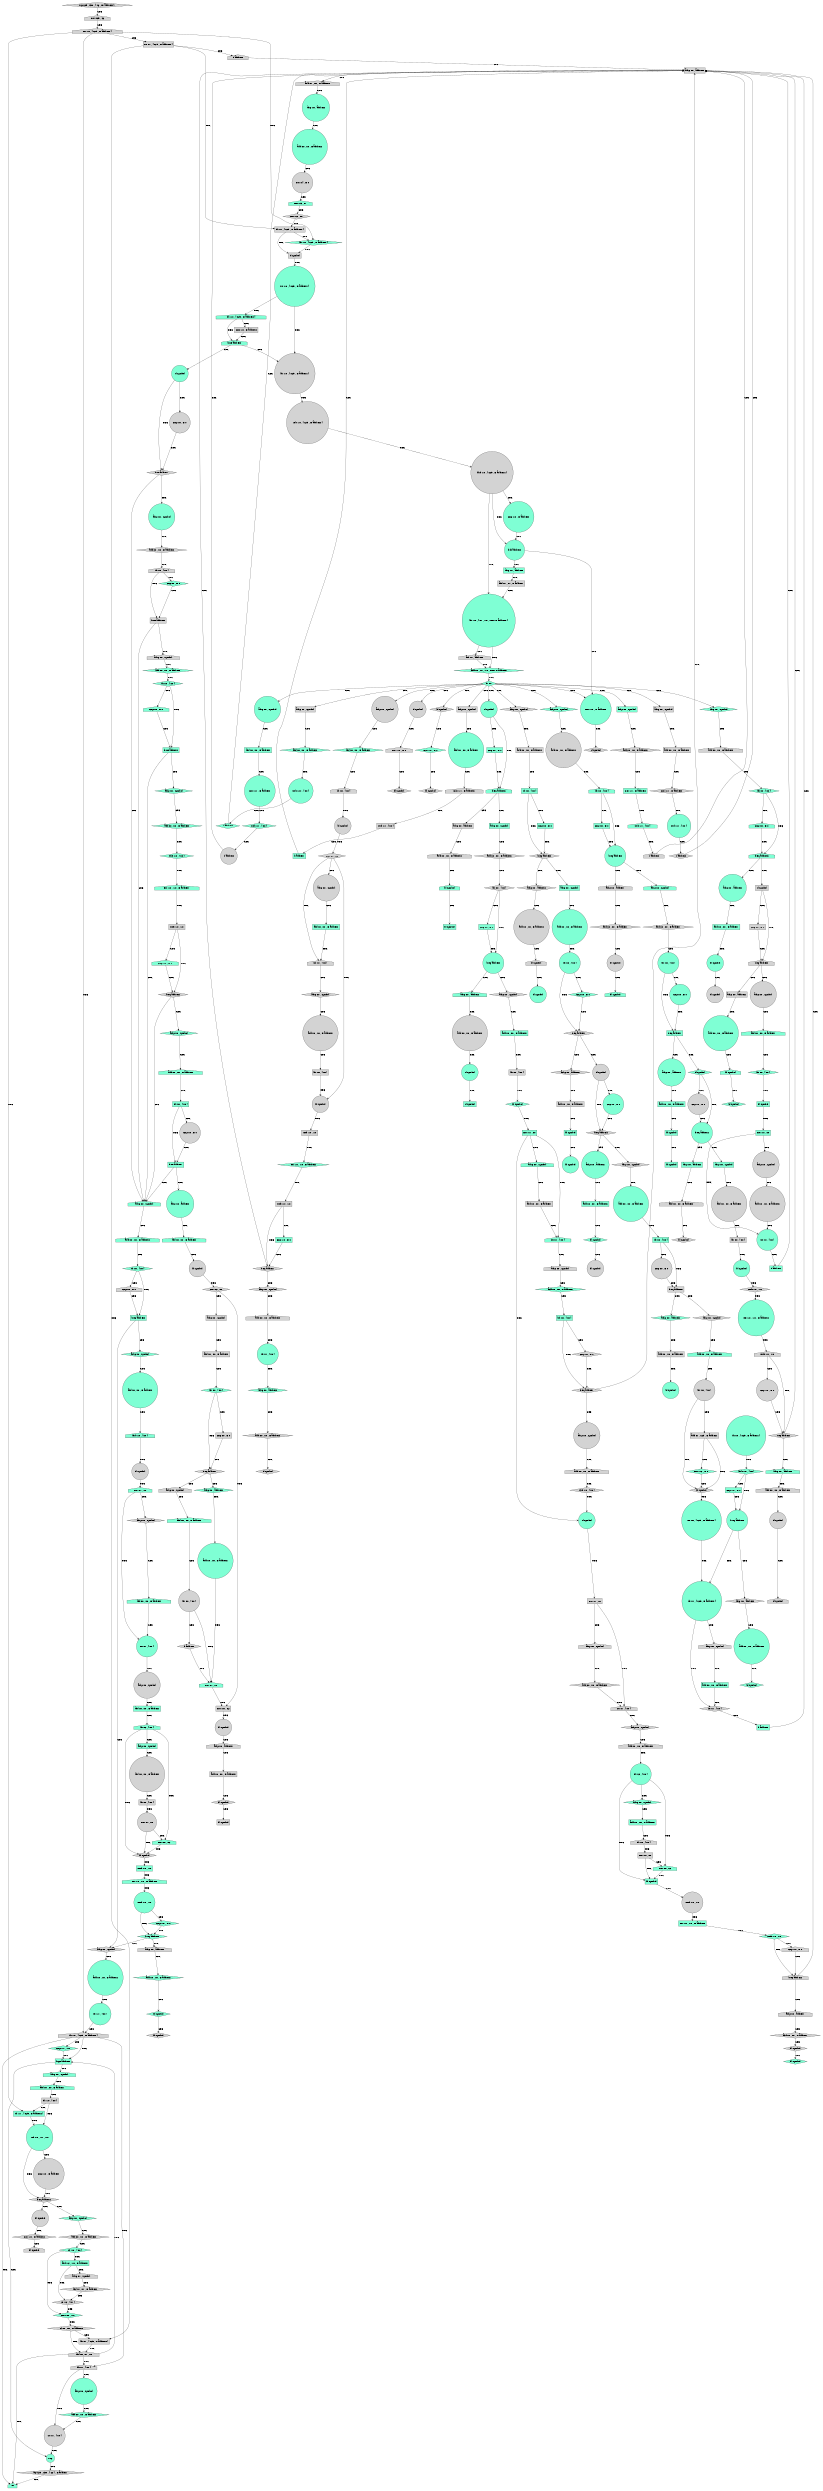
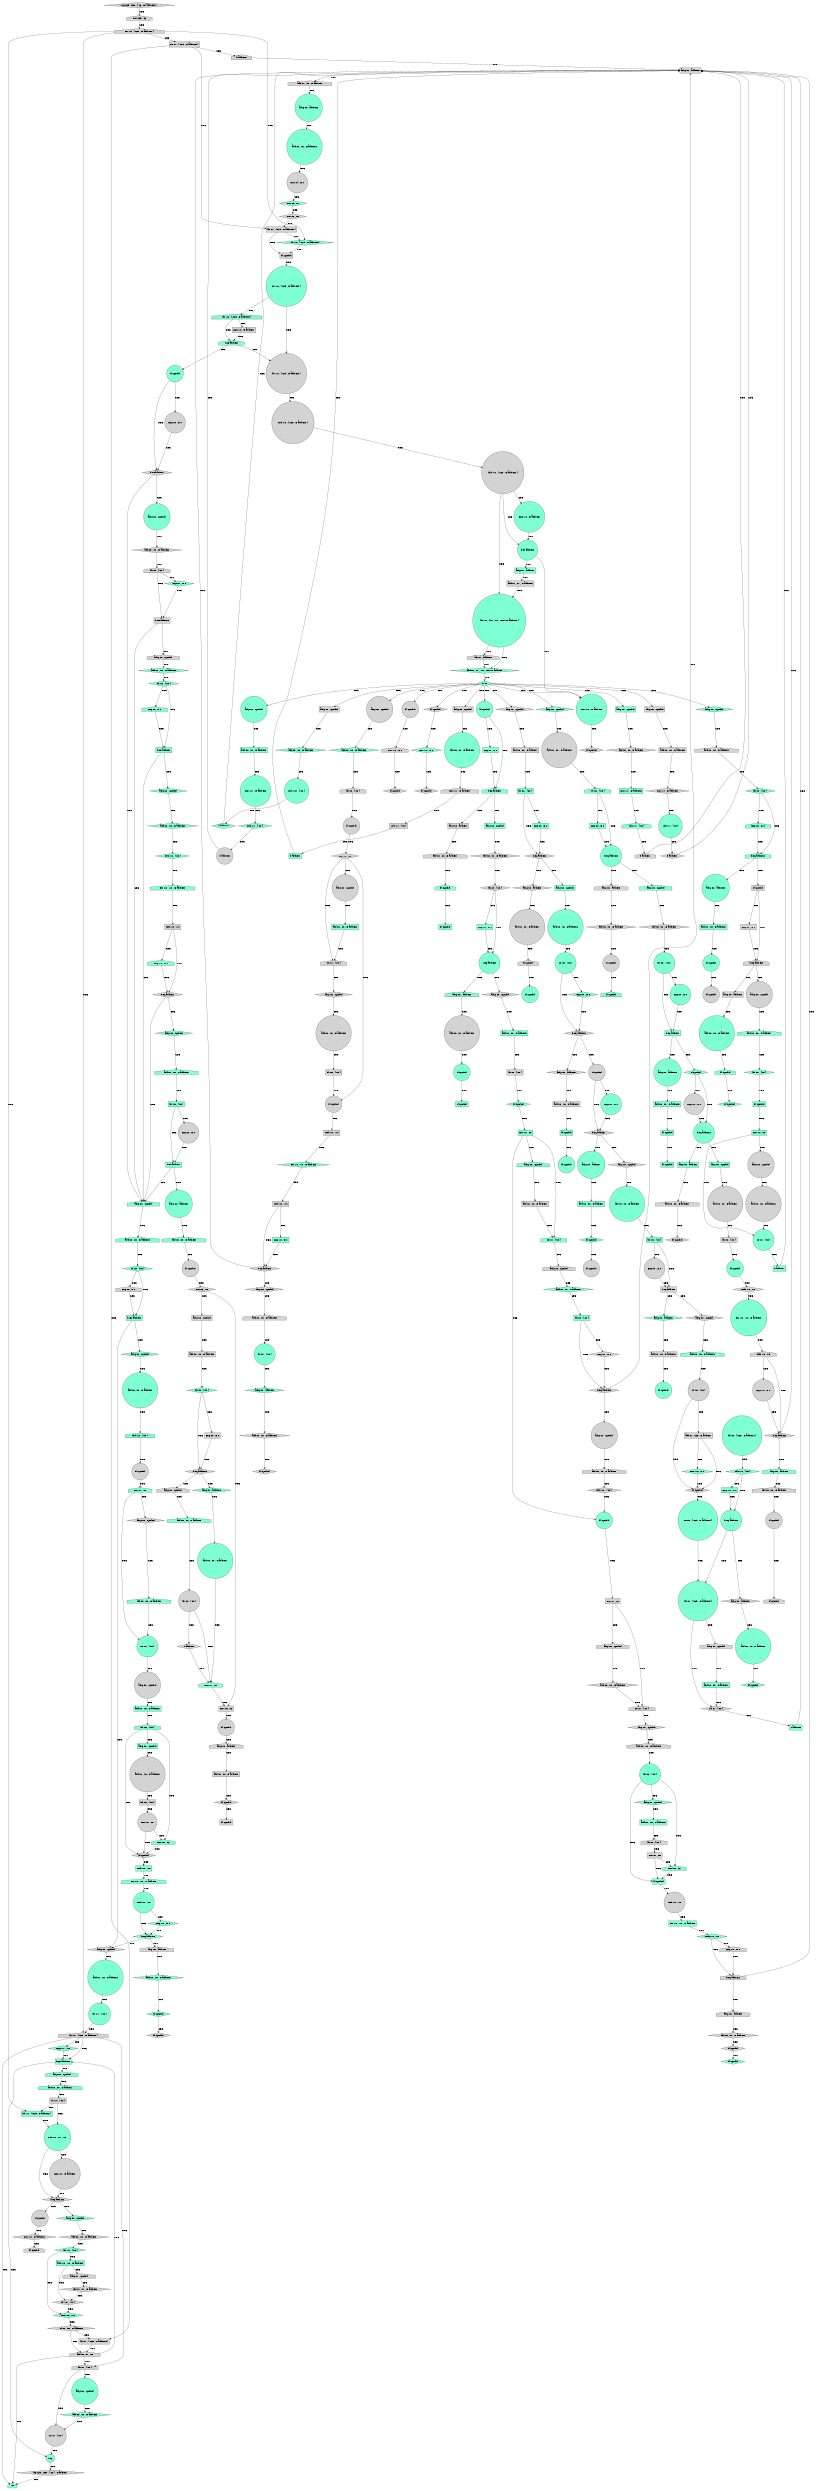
(300, 203) -> (293, 203)
